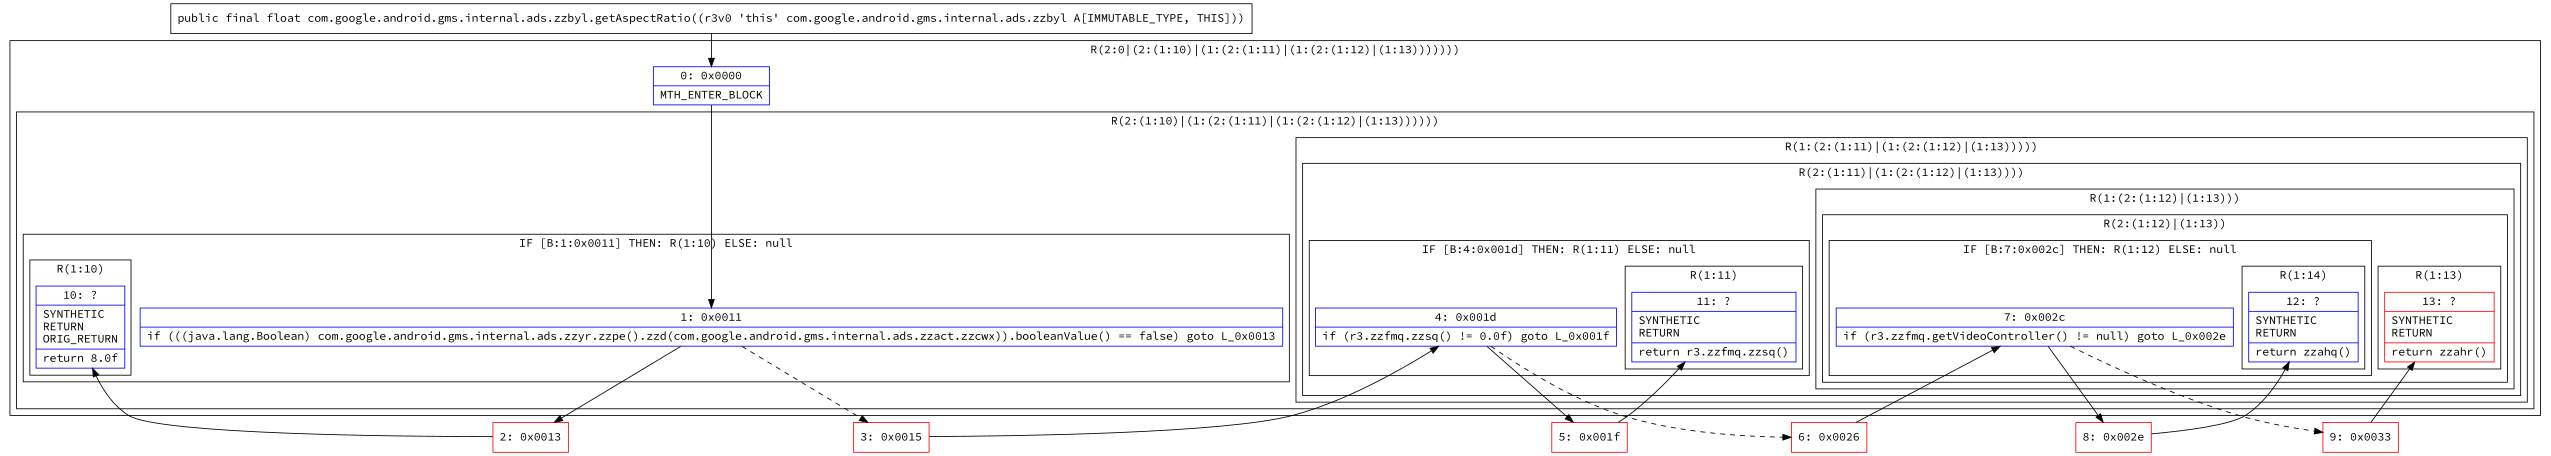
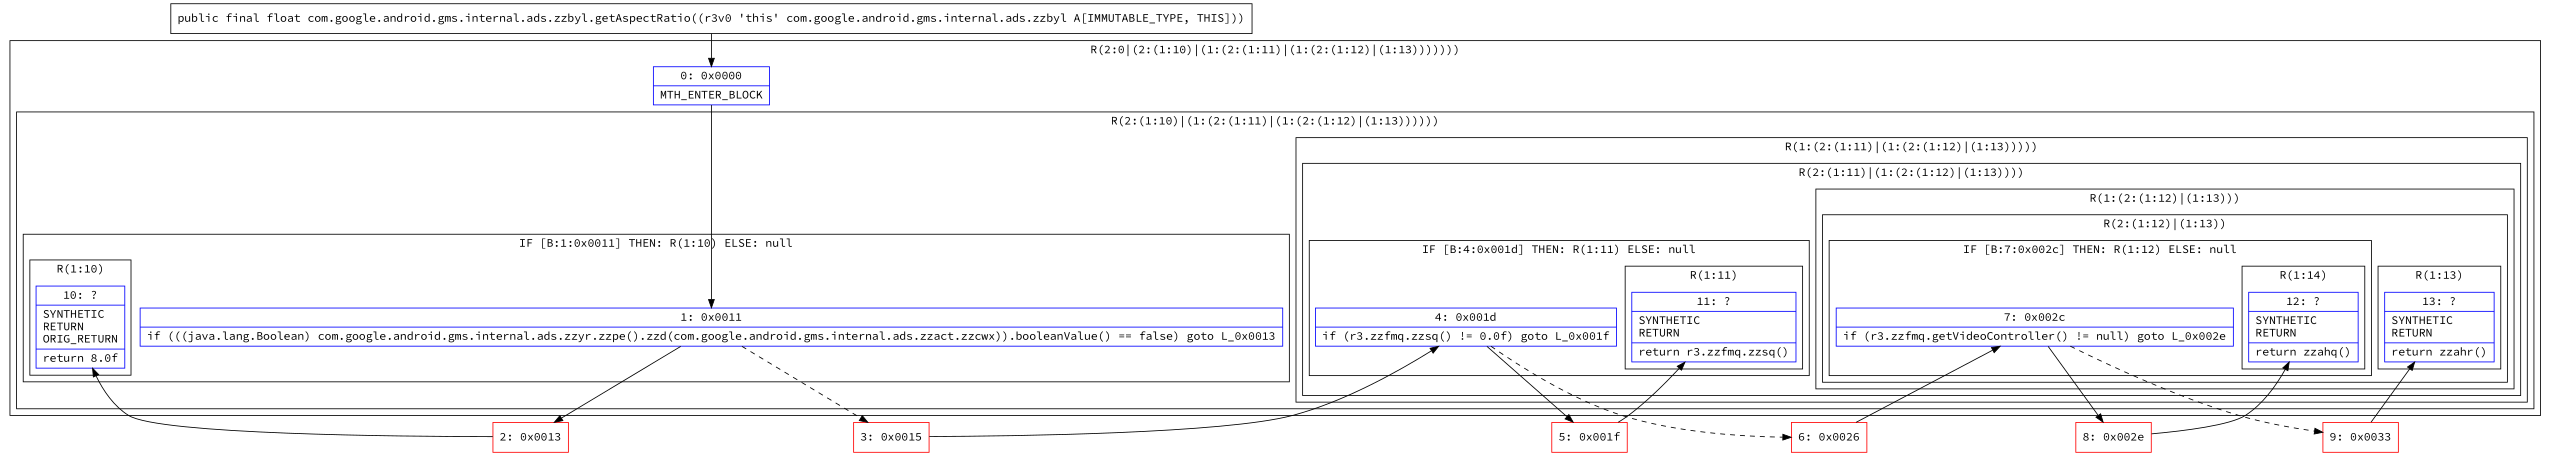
(2439, 327) -> (2439, 327)
